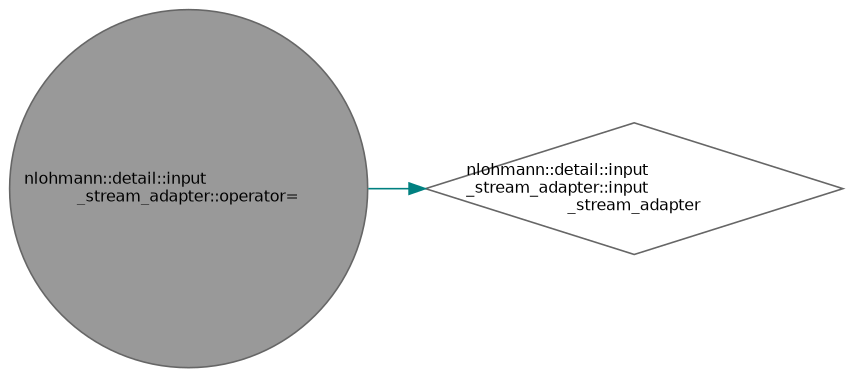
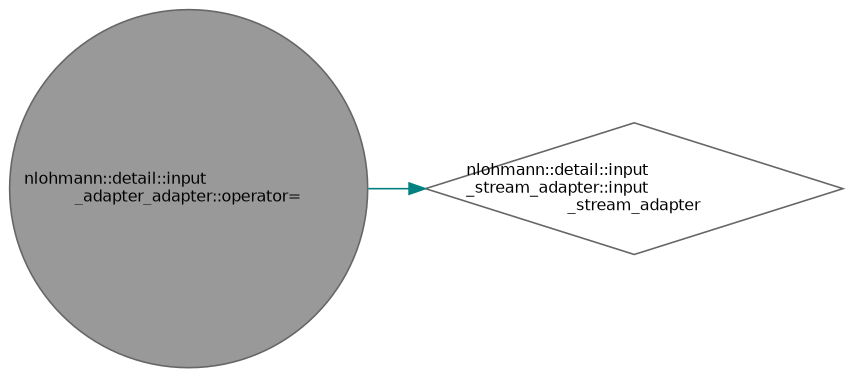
(189, 189) -> (189, 189)
